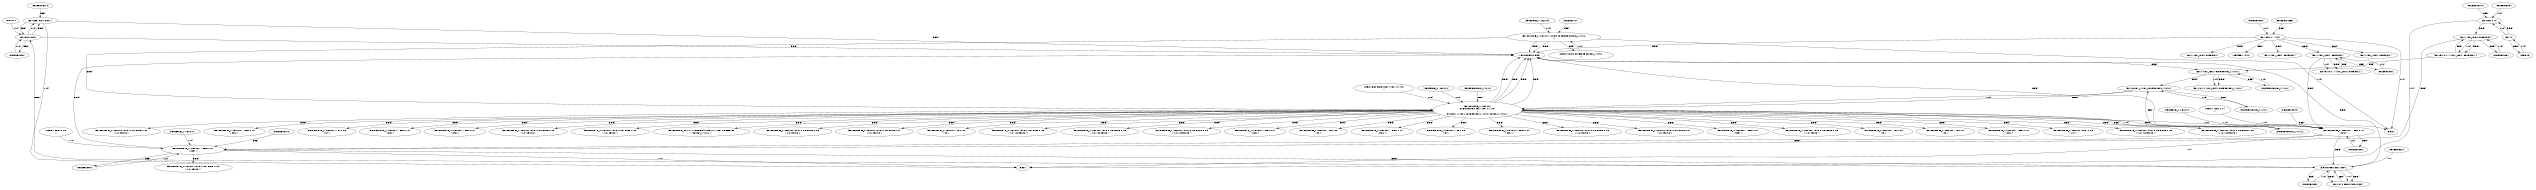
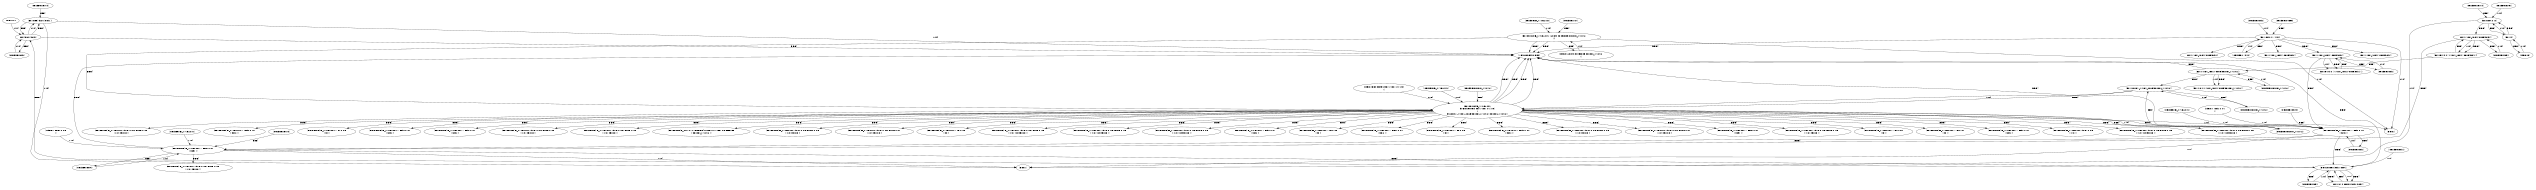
none -> (2493, 32)
(936, 37) -> (936, 37)
none -> (2248, 44)
(1866, 62) -> (1873, 62)
